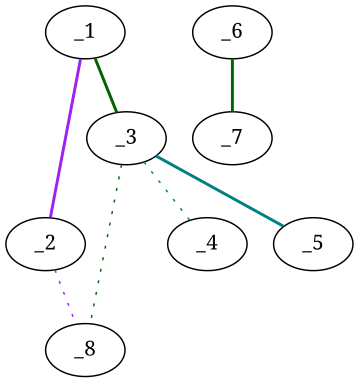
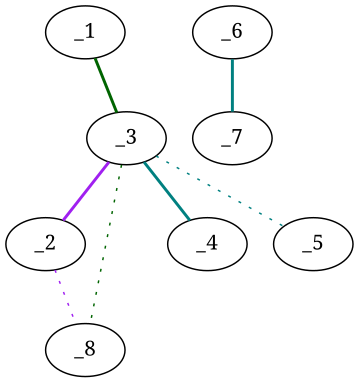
(232, 85) -> (232, 85)
(65, 138) -> (86, 191)
(167, 191) -> (167, 191)
(220, 191) -> (220, 191)
